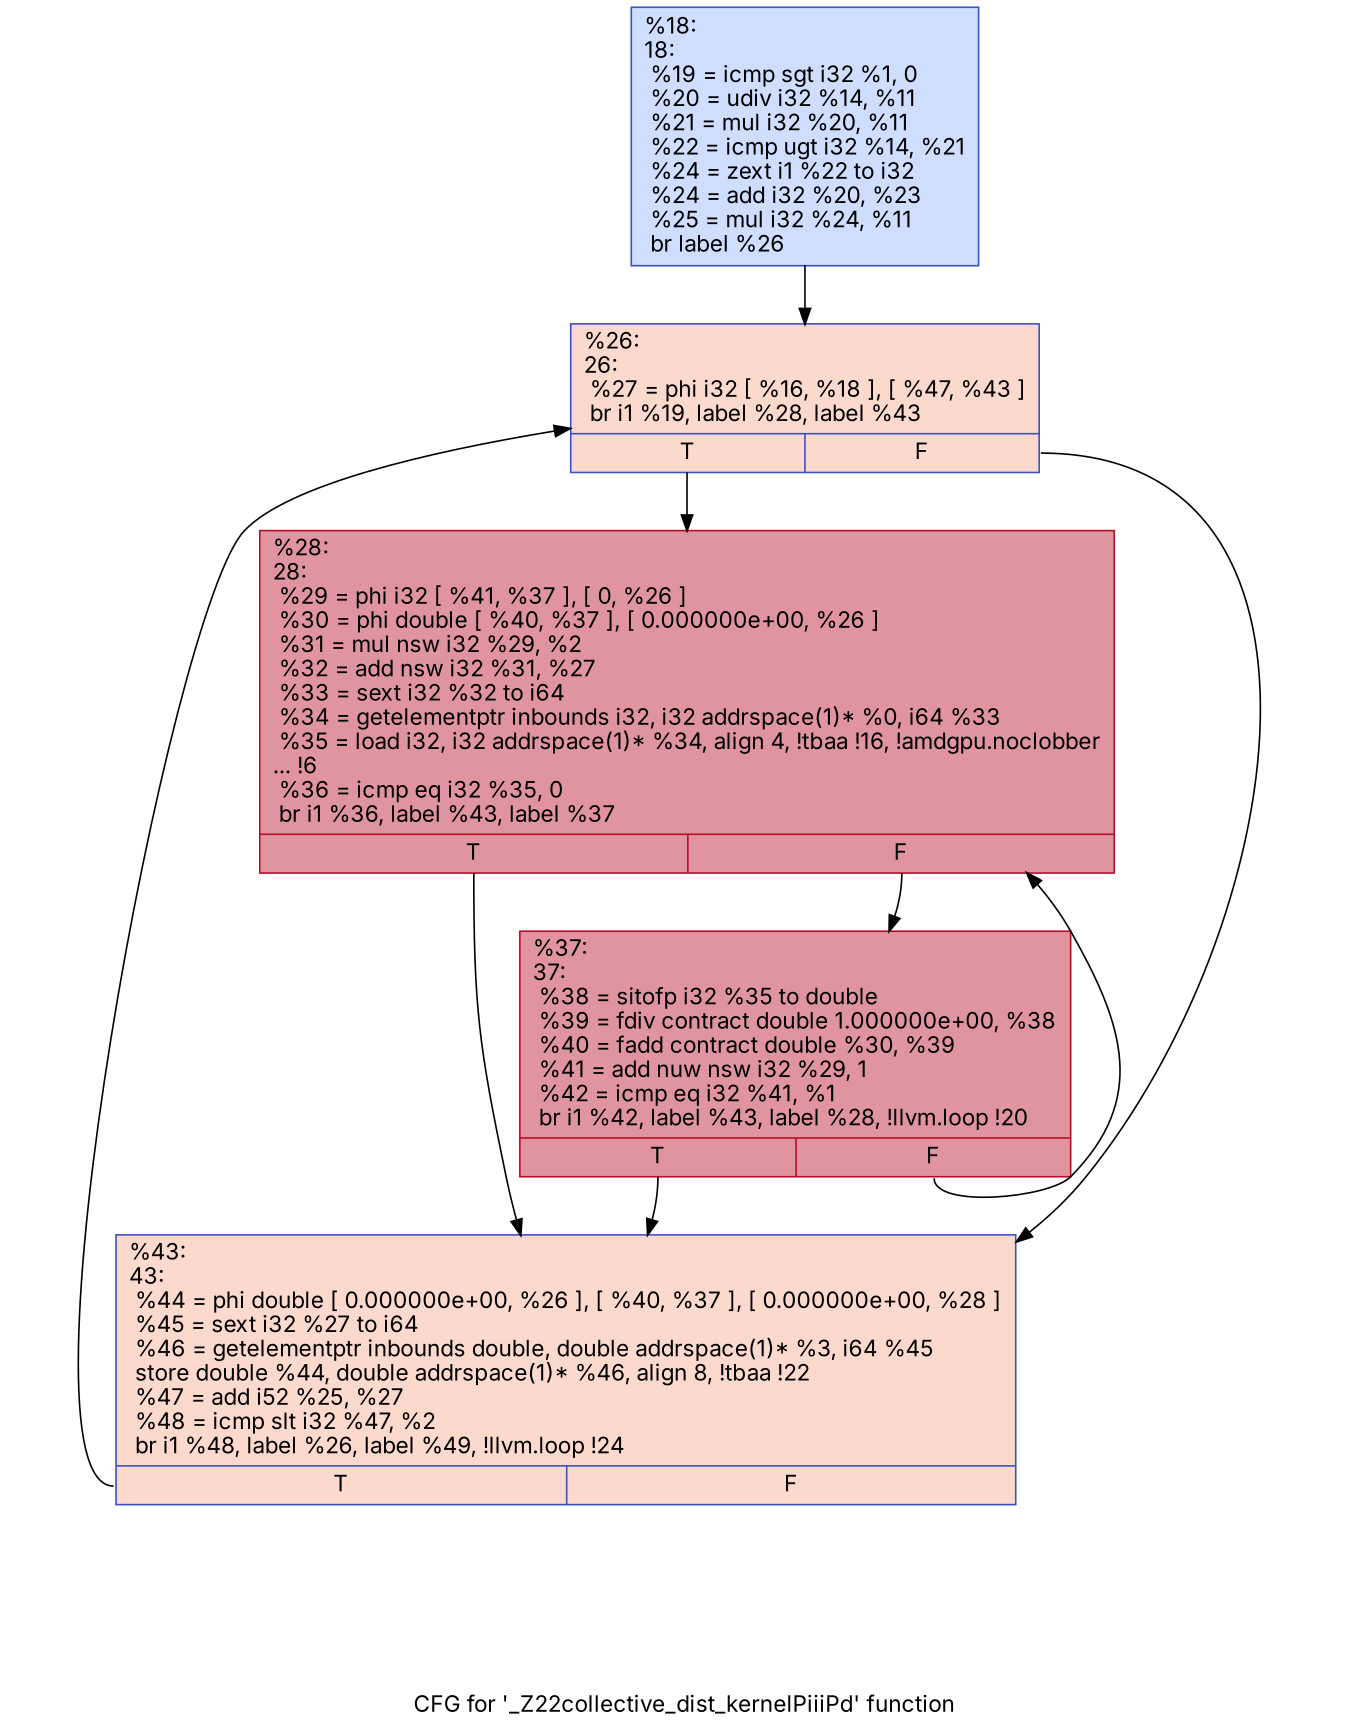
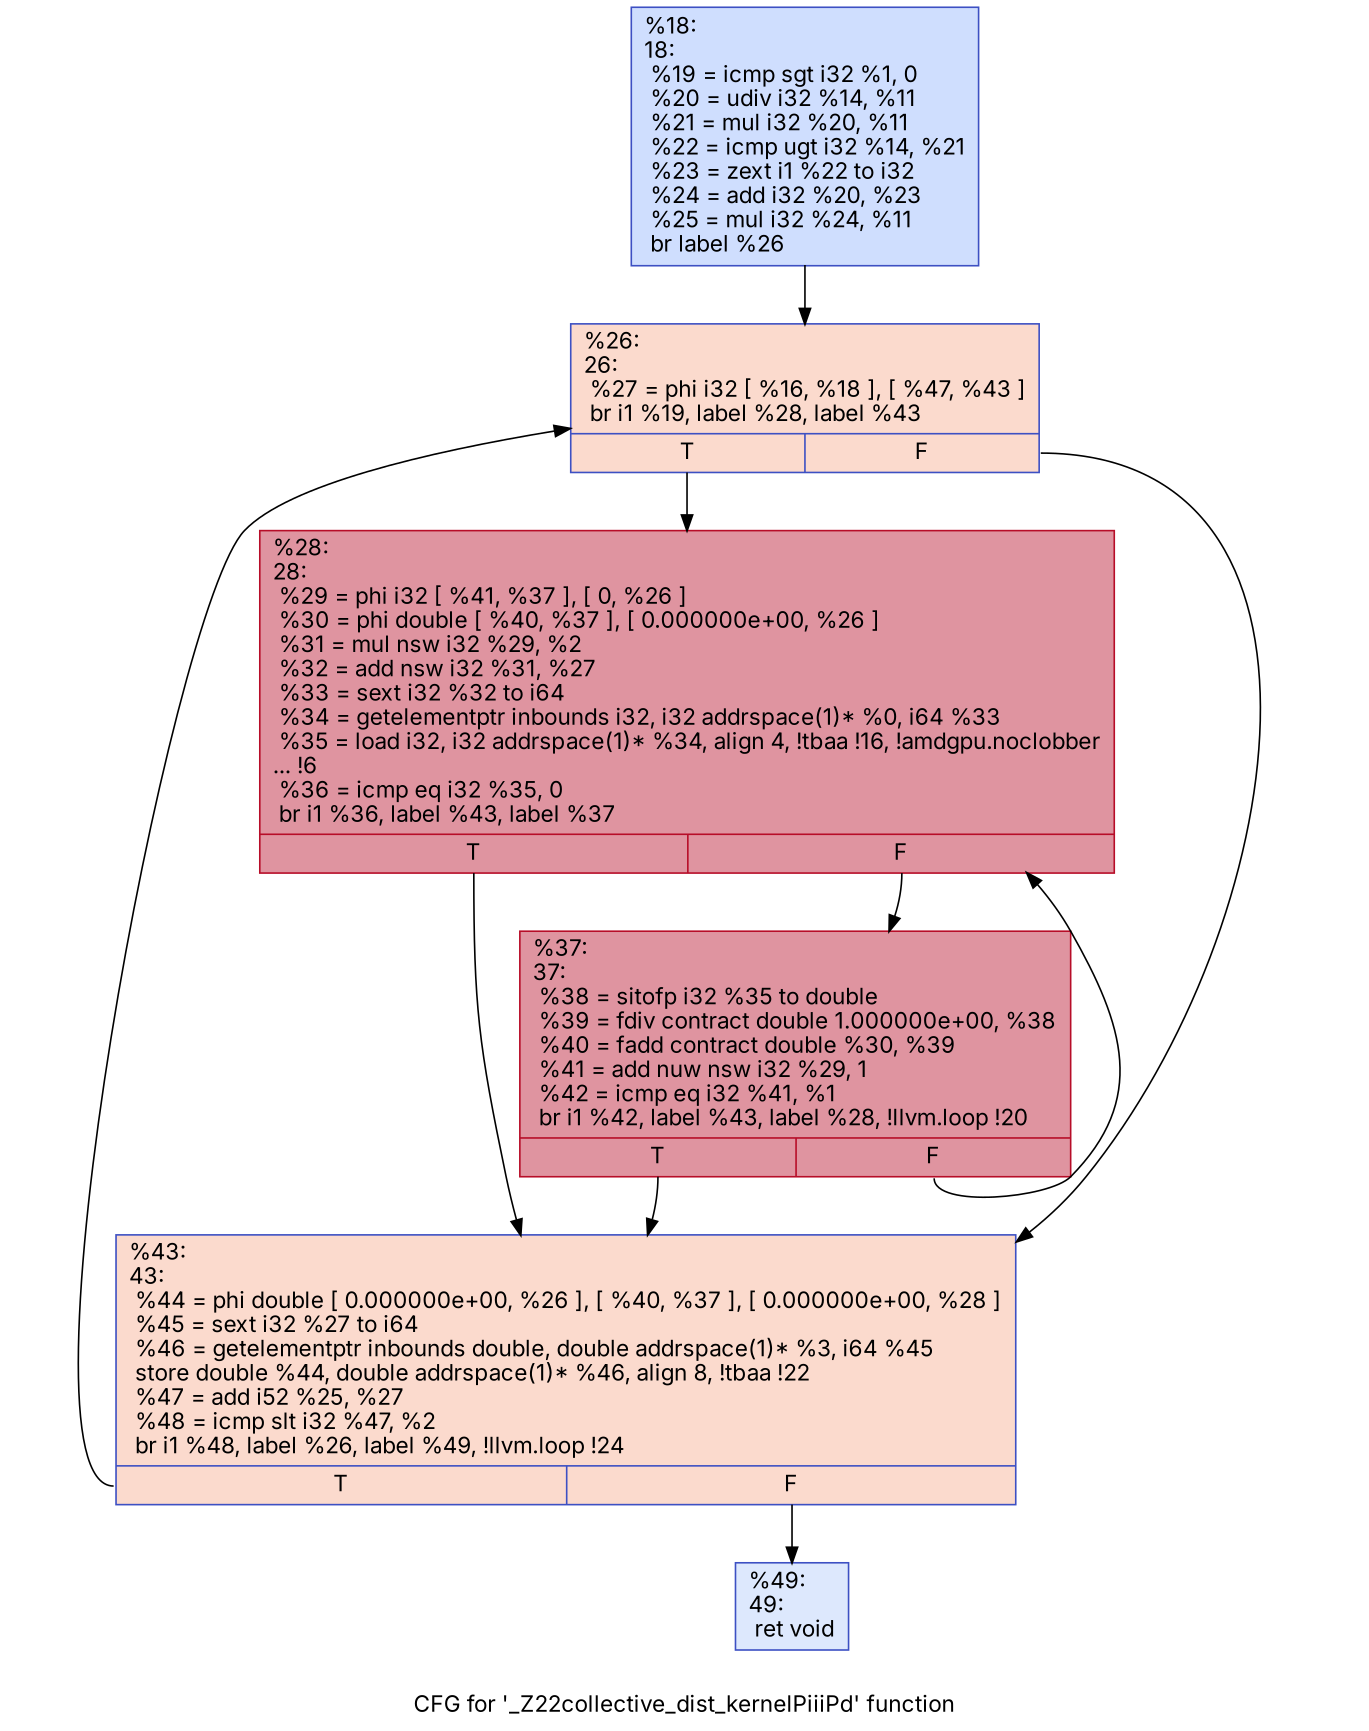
(780, 172) -> (780, 172)
none -> (792, 1606)
